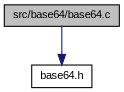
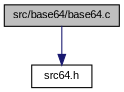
(62, 76) -> (62, 76)
